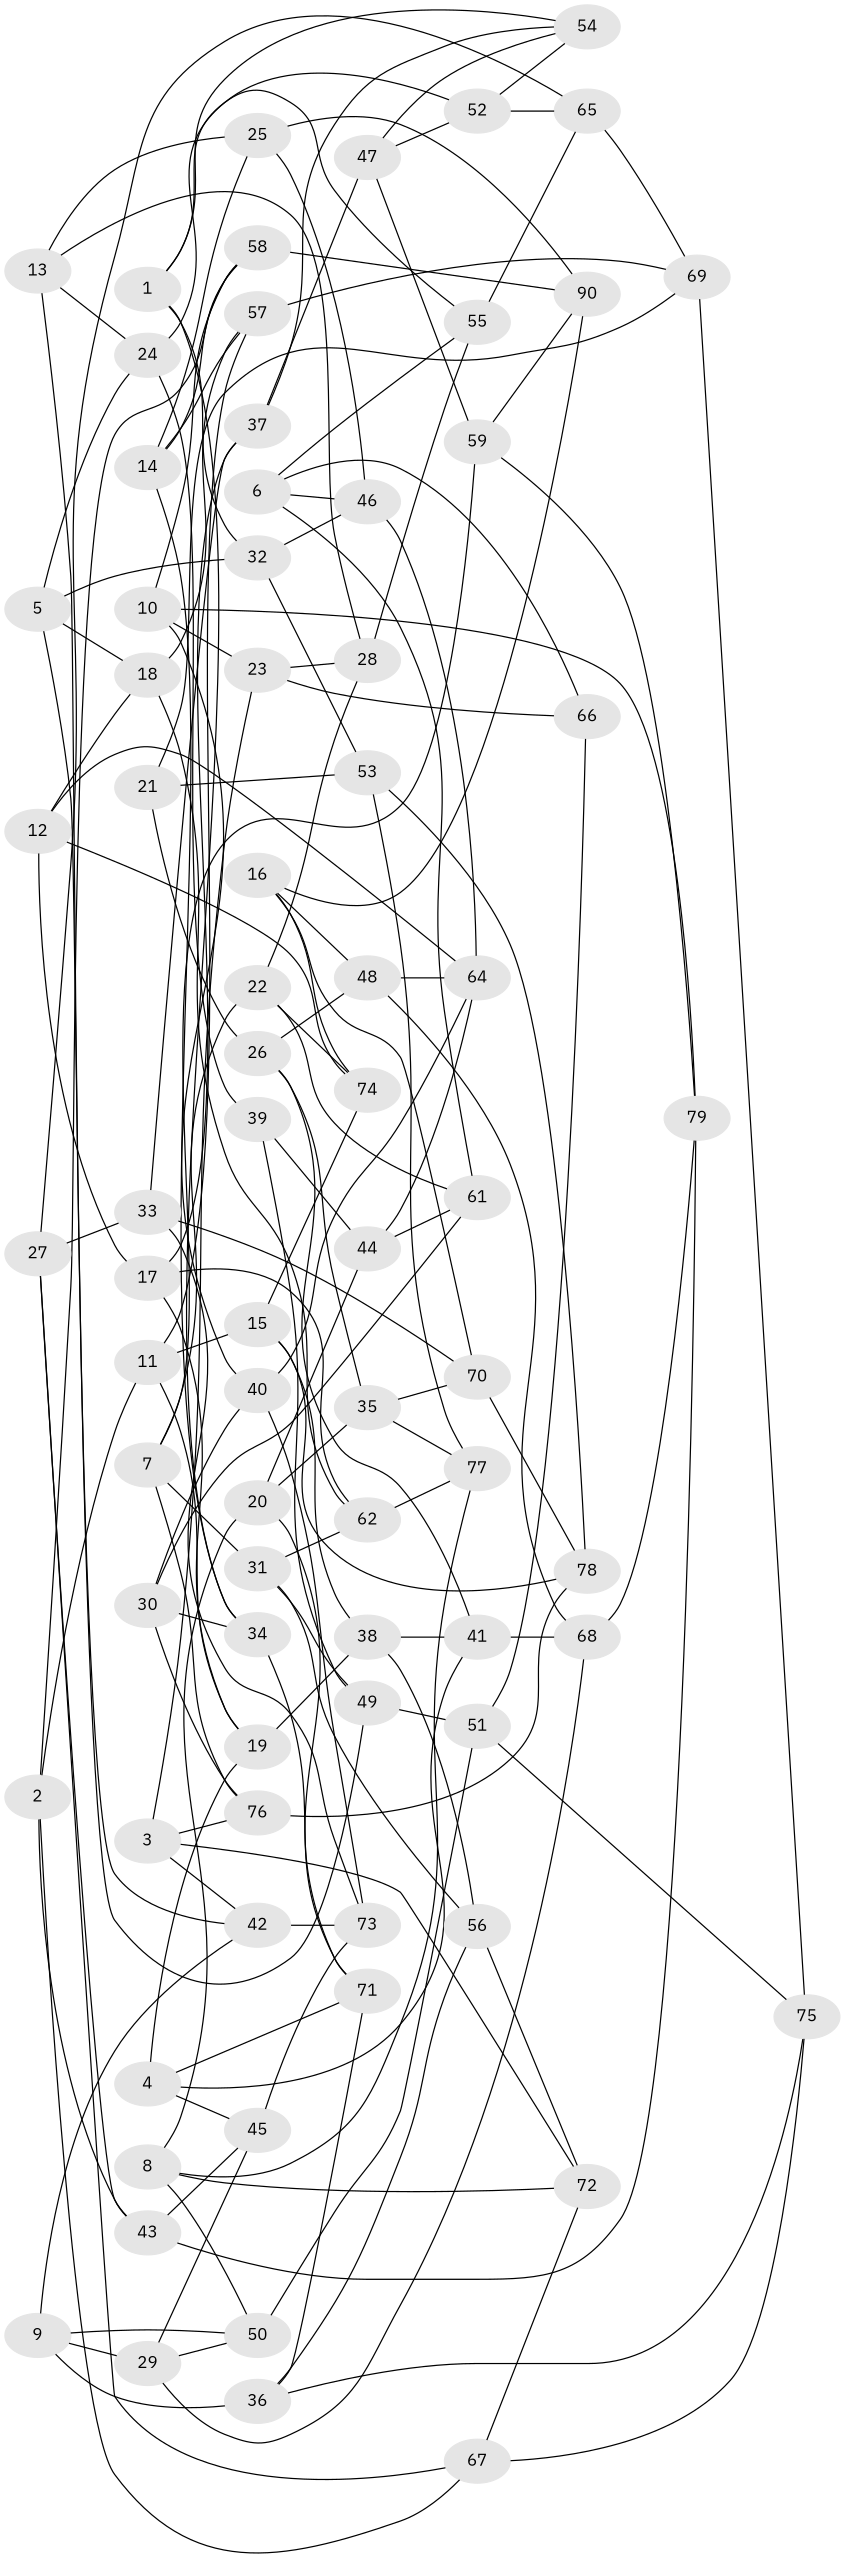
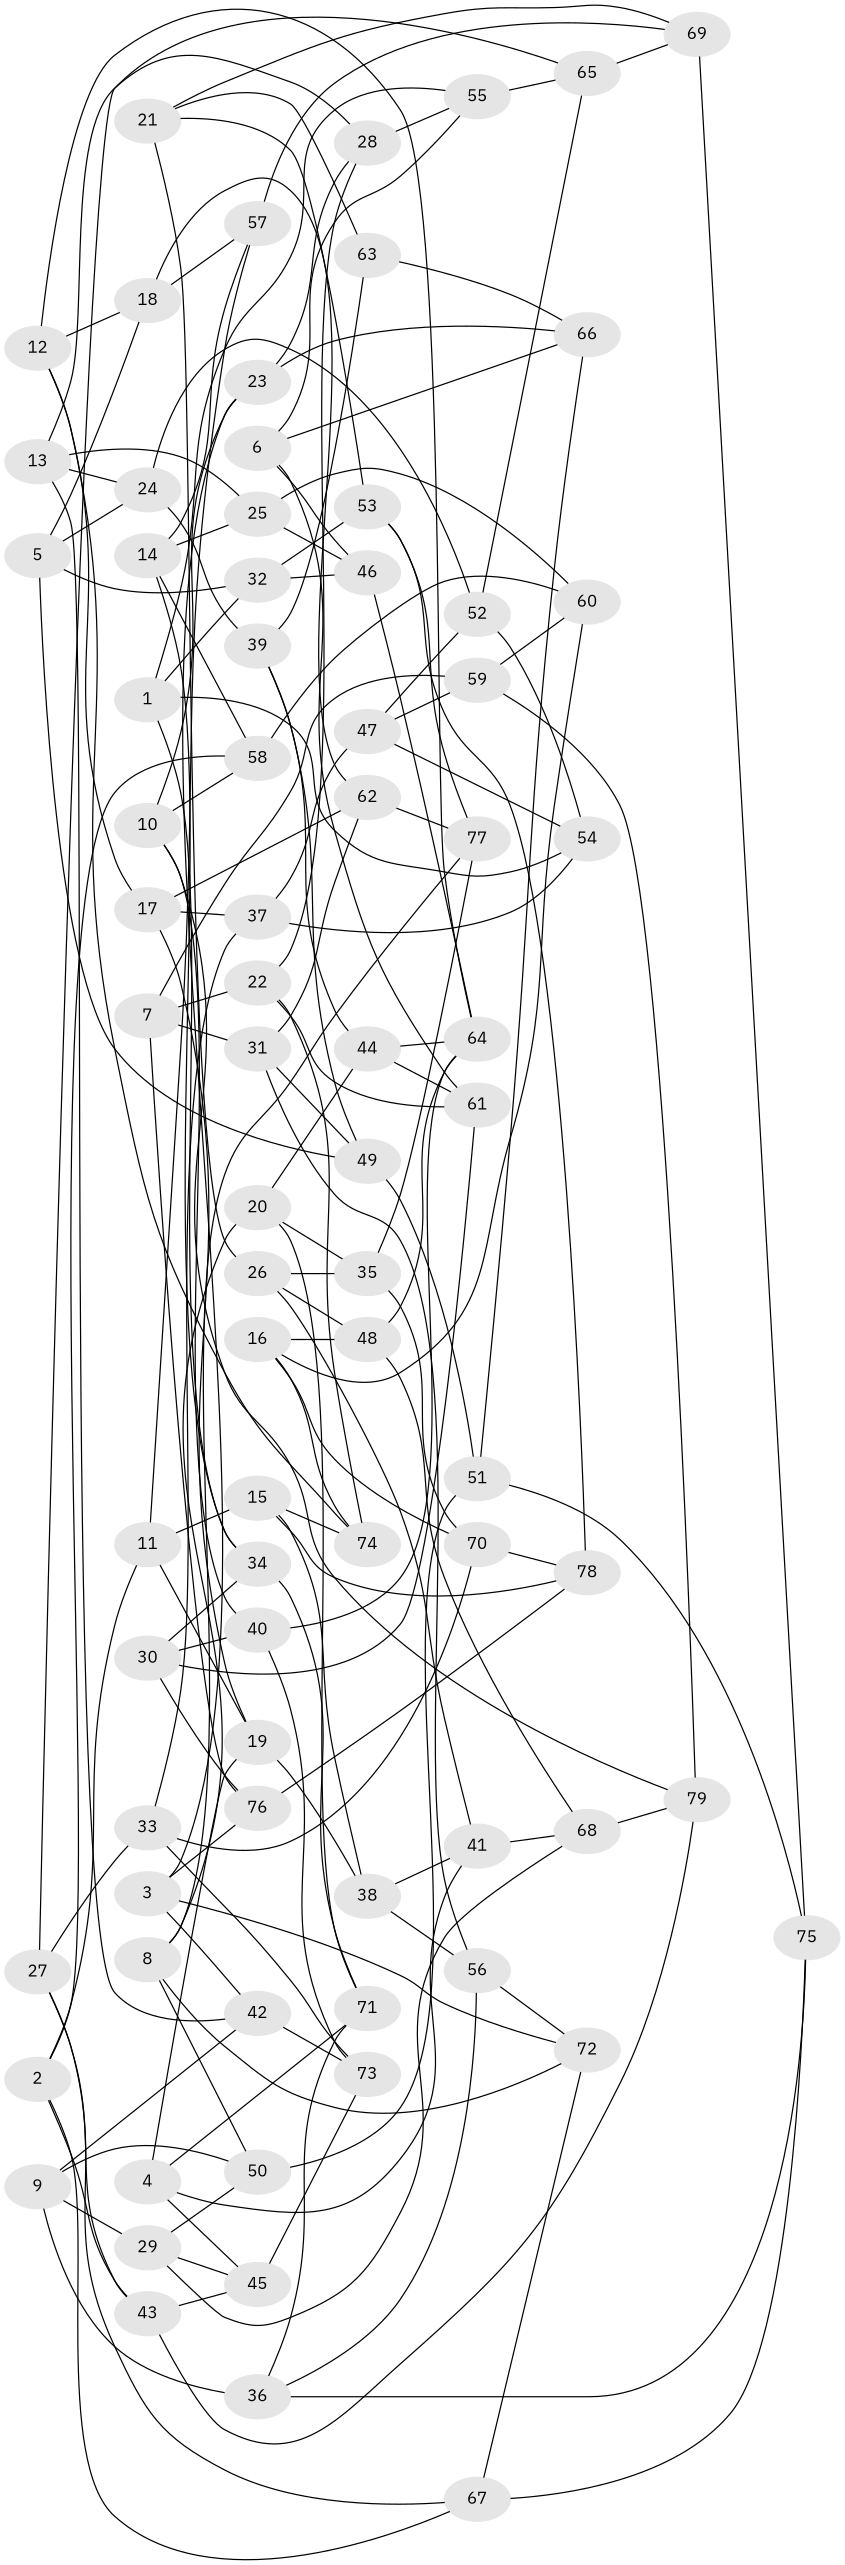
none -> (367, 255)
(587, 294) -> (587, 602)
